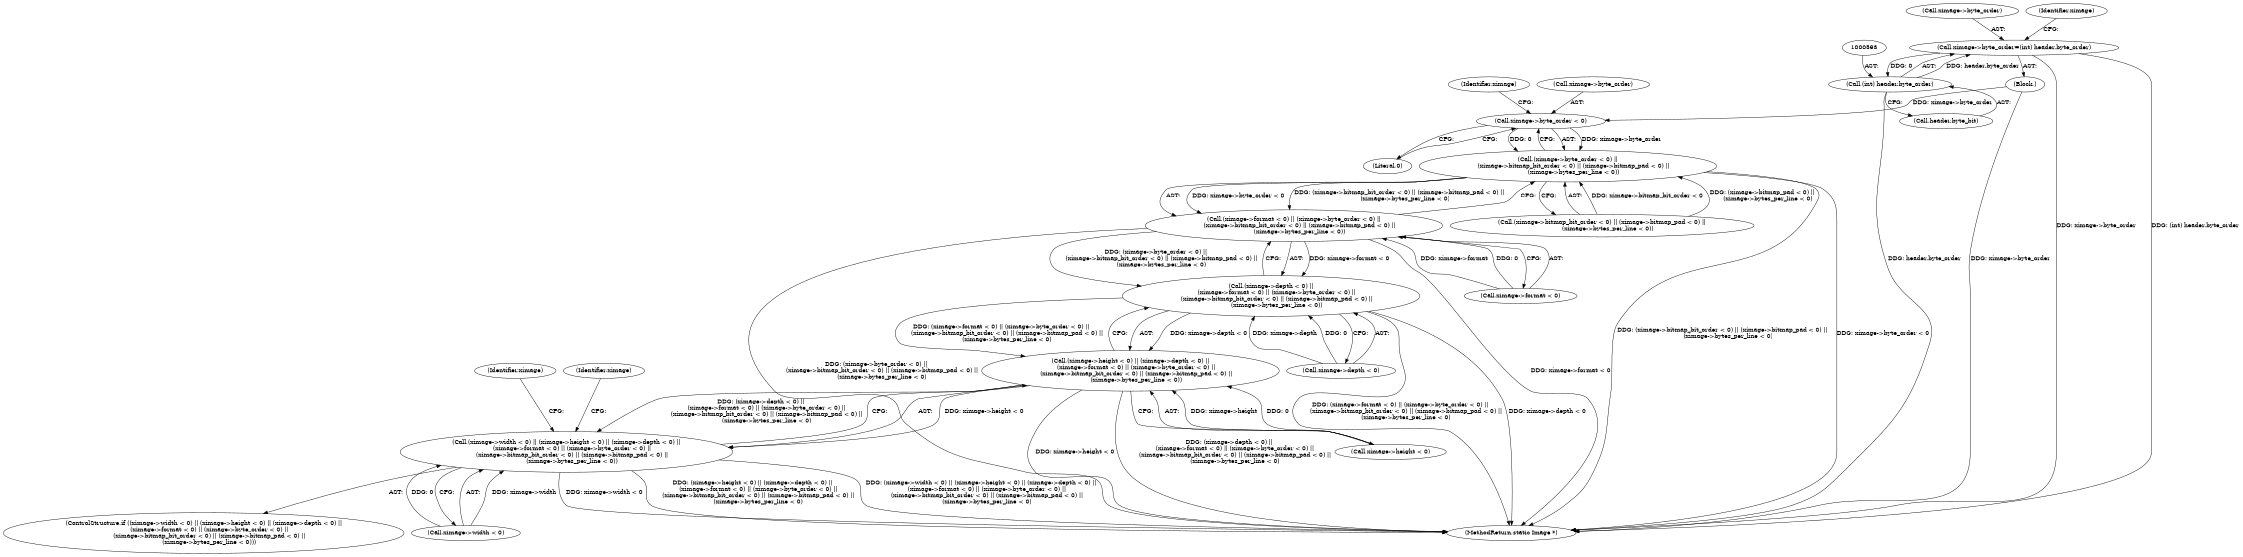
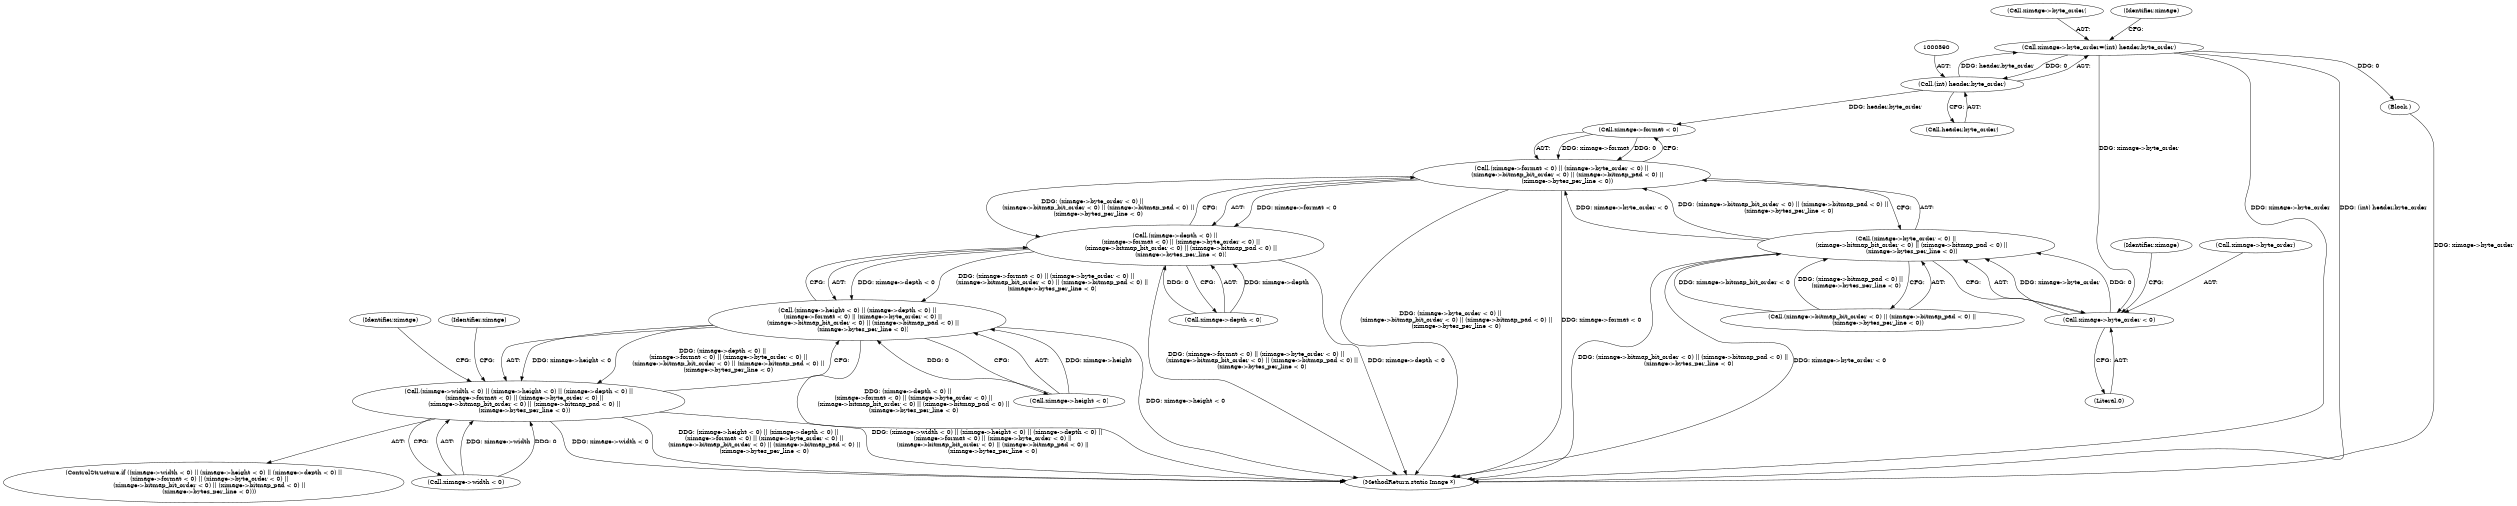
(1864, 48) -> (1937, 48)
(2031, 66) -> (2368, 66)
(1810, 115) -> (2099, 196)
(1946, 121) -> (1962, 130)
(1491, 140) -> (2122, 361)
(1893, 419) -> (1802, 107)
